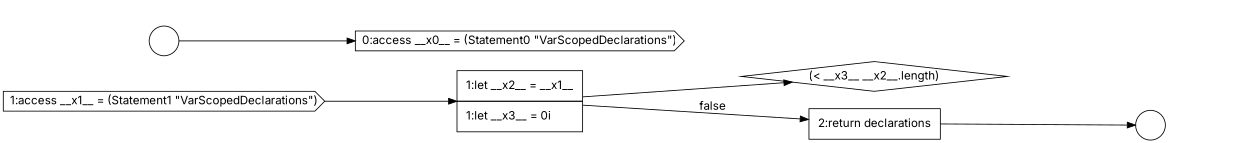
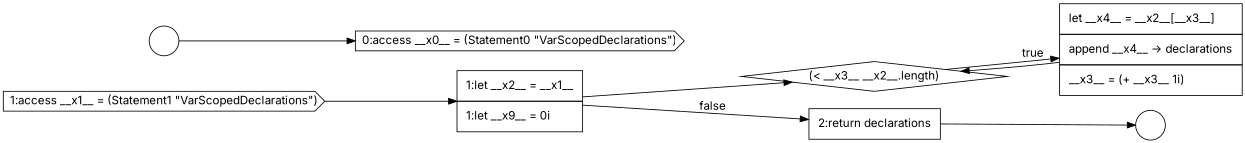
none -> (1150, 49)
(509, 116) -> (509, 116)
